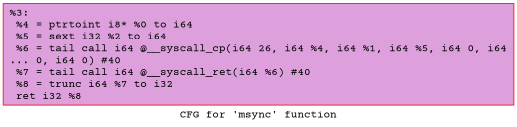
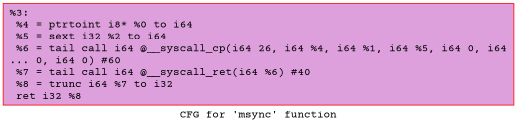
(65, 60) -> (65, 60)
